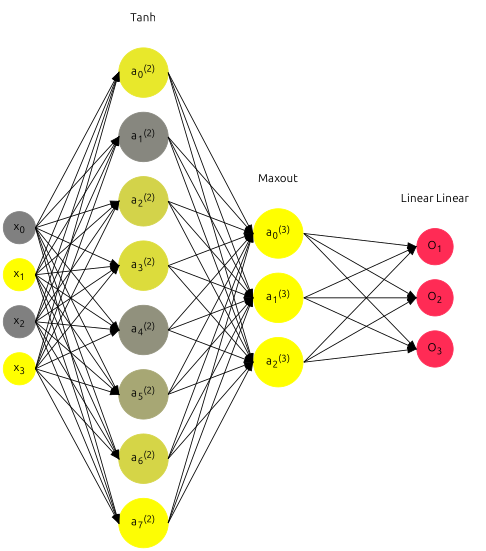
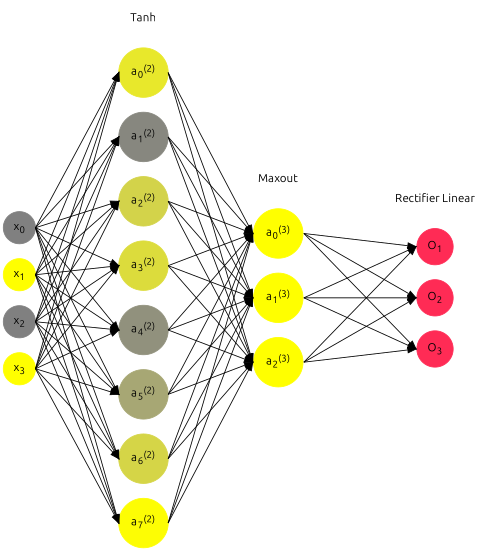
(435, 199) -> (435, 199)
